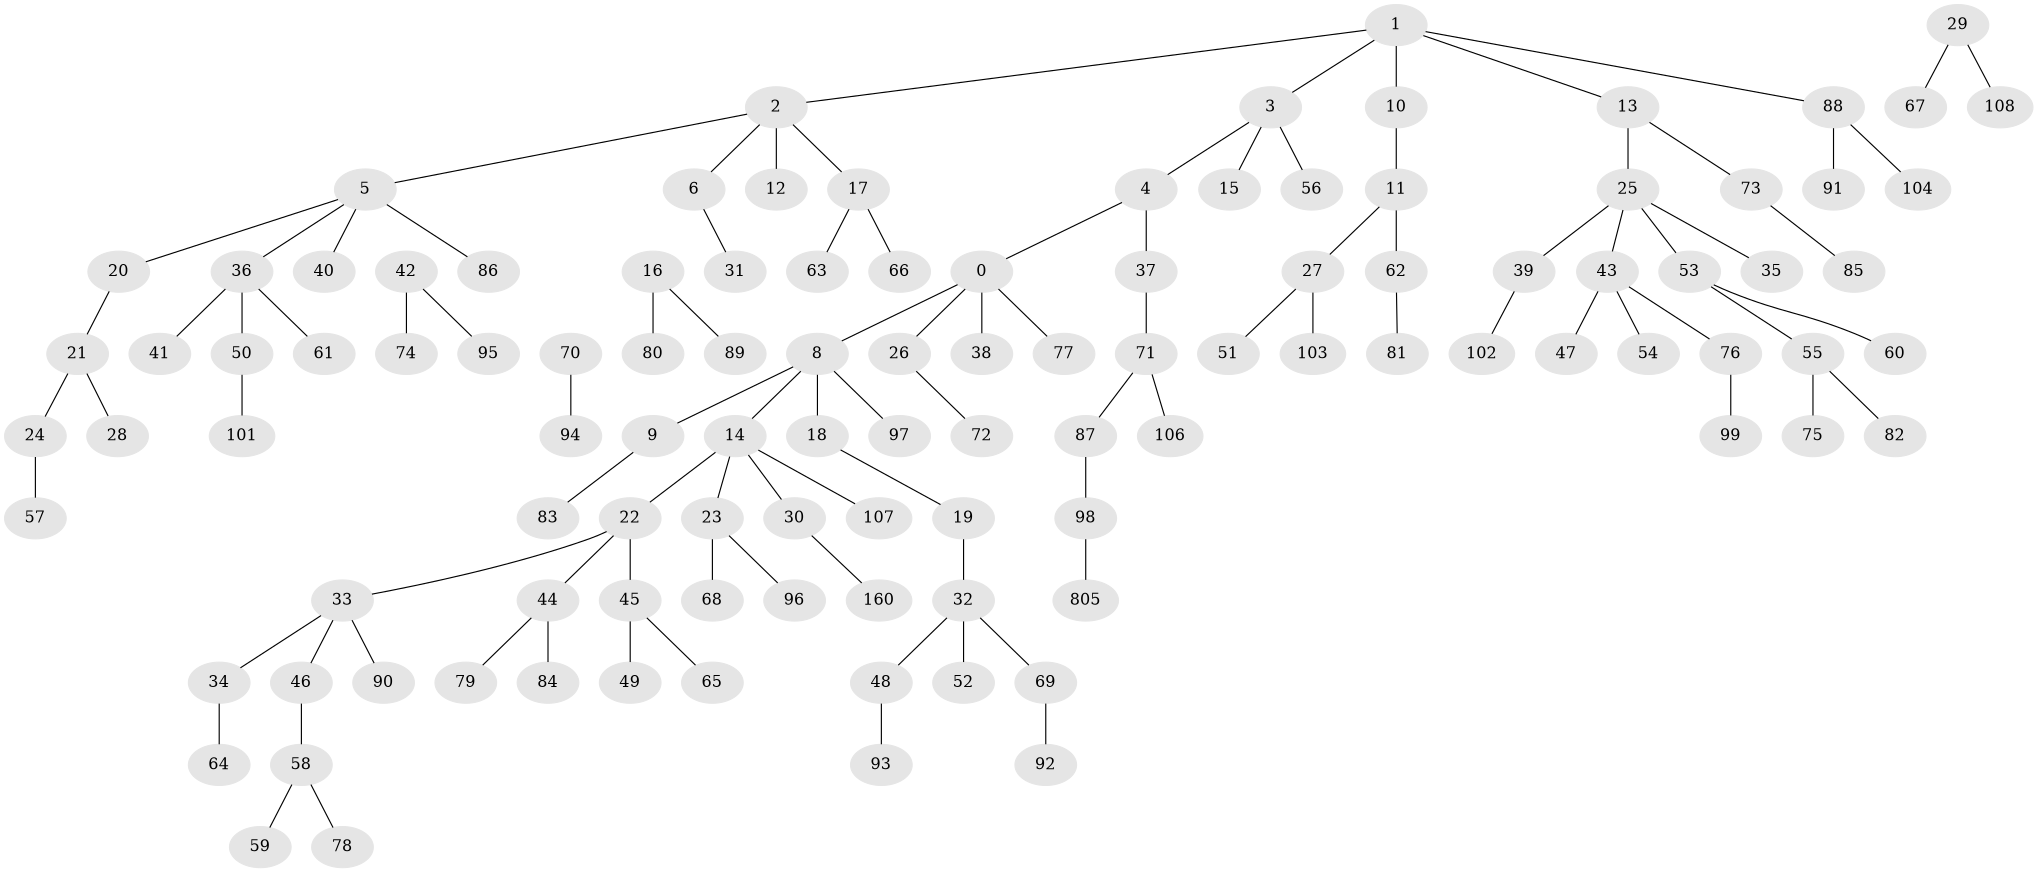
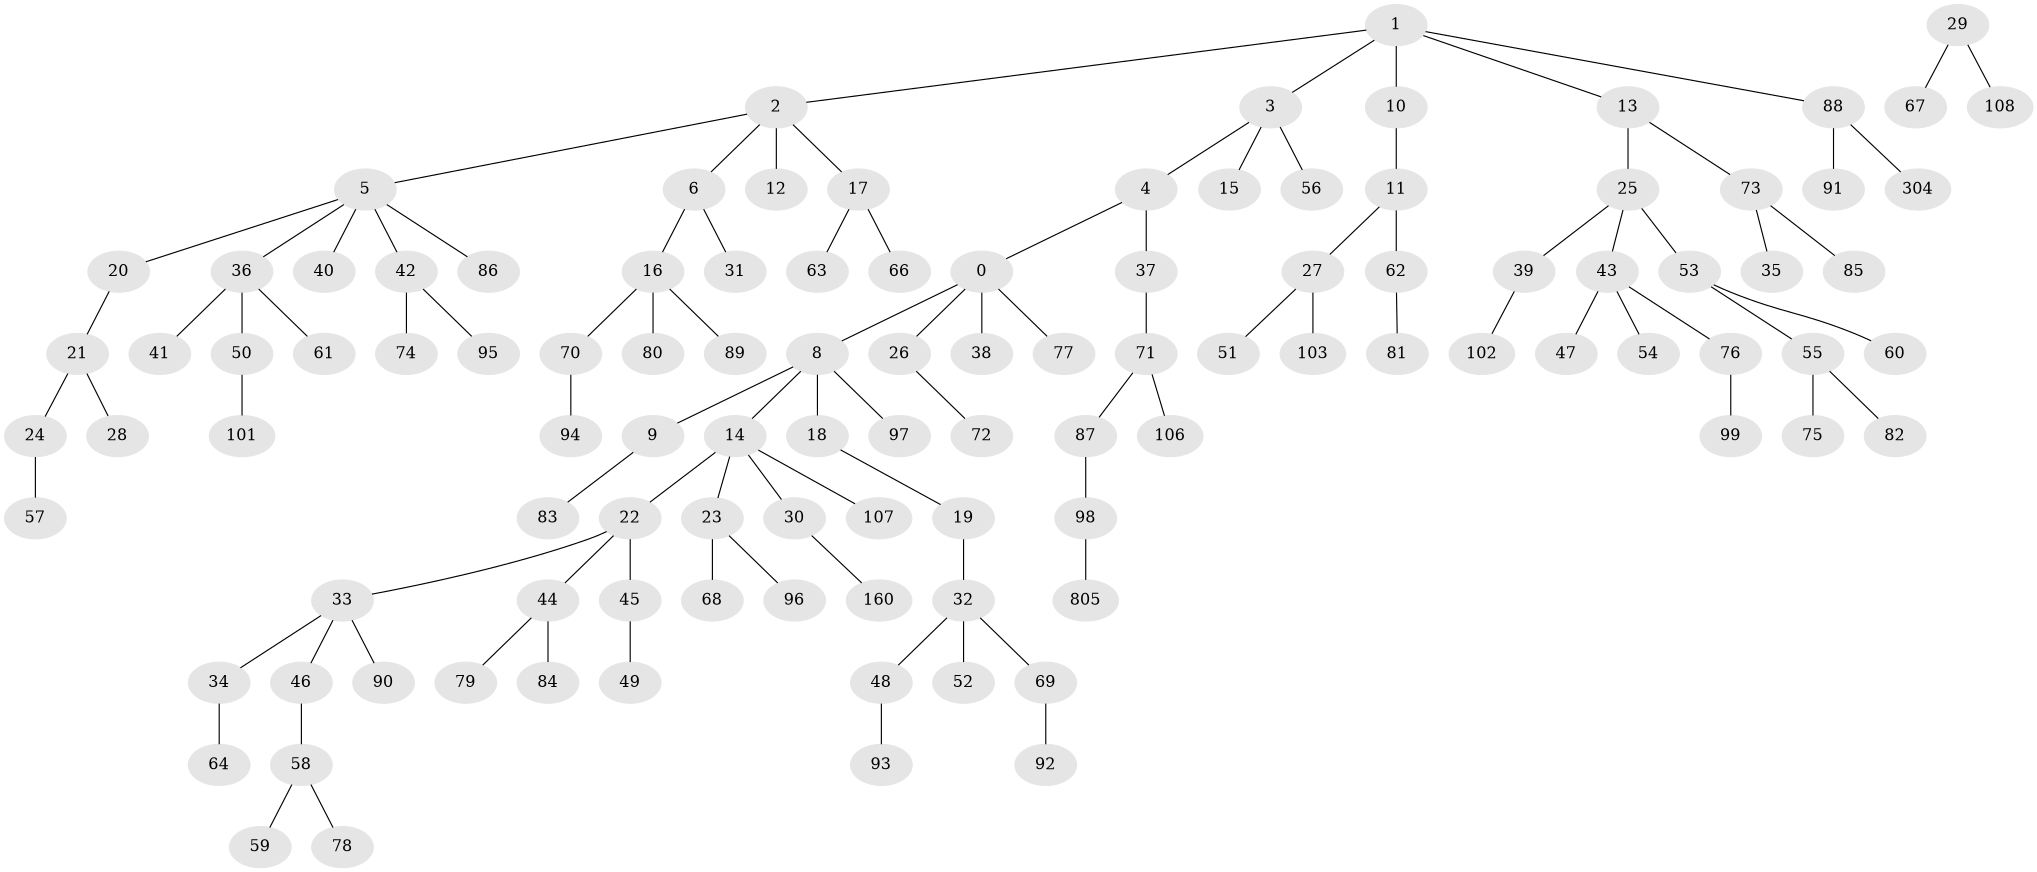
(1918, 190) -> (1918, 190)
none -> (386, 231)
none -> (674, 231)
(1700, 231) -> (1762, 231)
none -> (612, 313)
(712, 683) -> none
